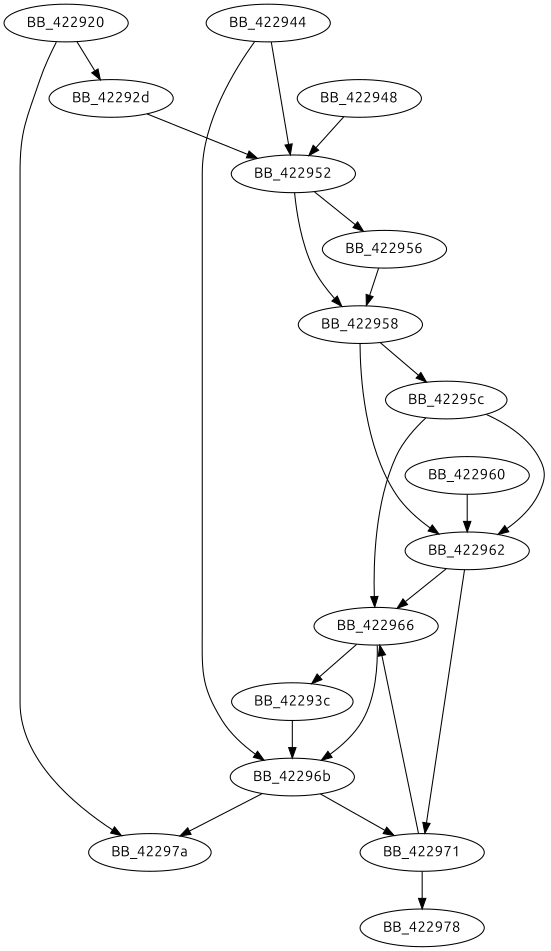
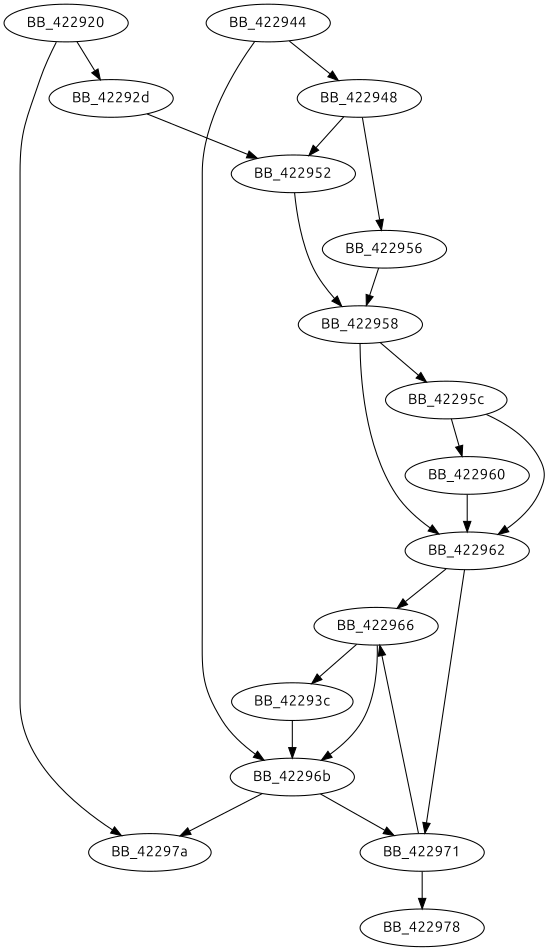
(280, 93) -> (310, 57)
(335, 208) -> (371, 168)
(382, 501) -> (455, 432)
